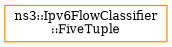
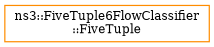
(86, 24) -> (107, 24)
